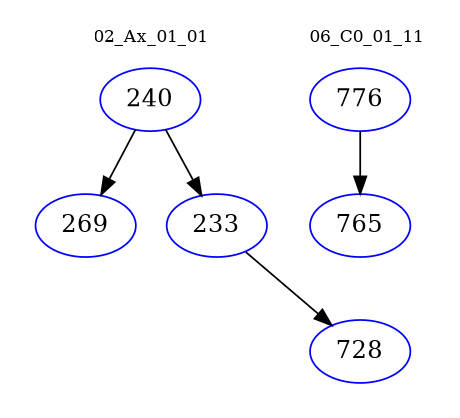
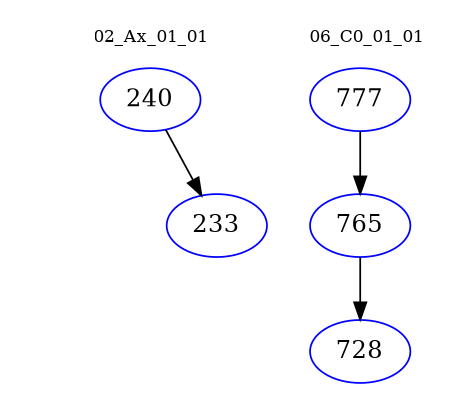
(367, 38) -> (367, 38)
(360, 100) -> (360, 100)
(86, 226) -> none
(282, 283) -> (360, 280)
